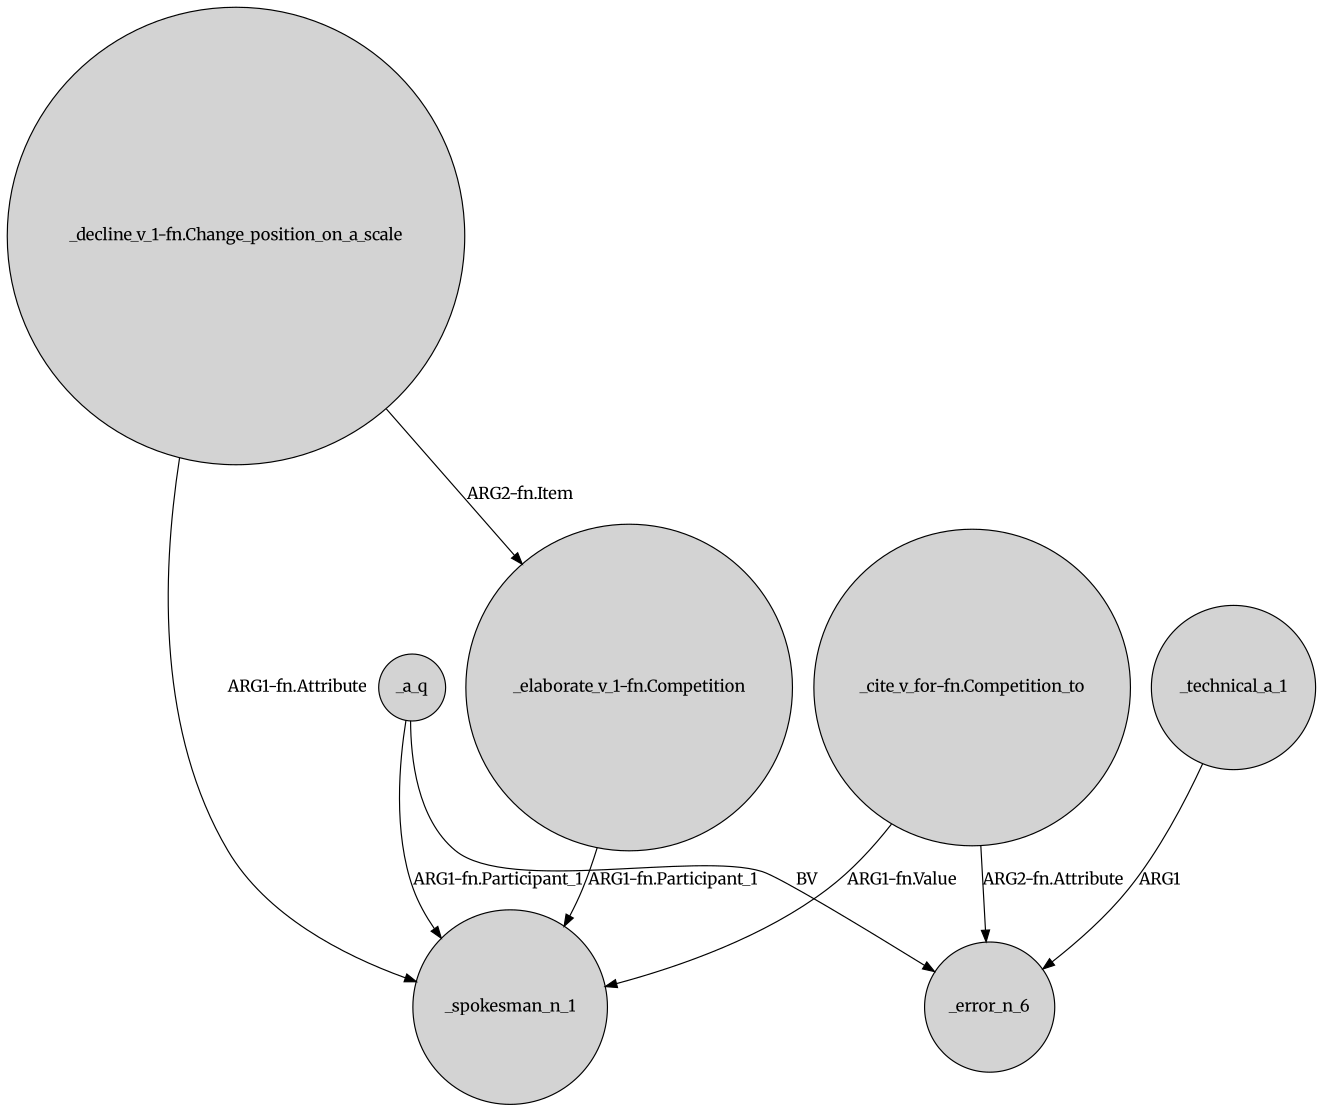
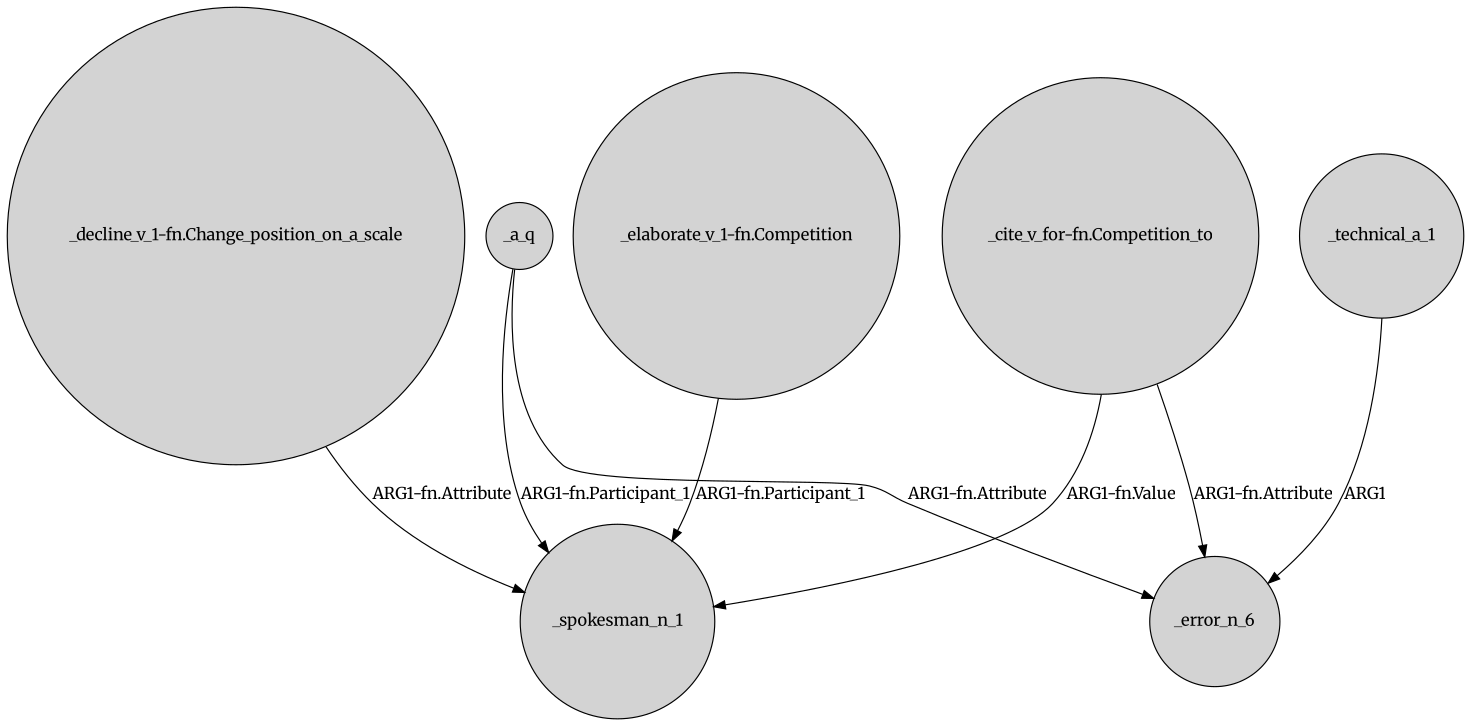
(450, 482) -> none
(807, 880) -> (978, 495)
(1053, 880) -> (1264, 495)
